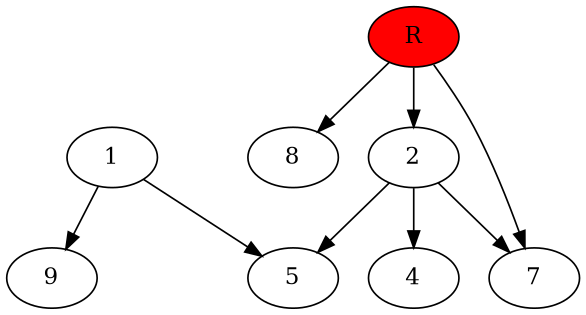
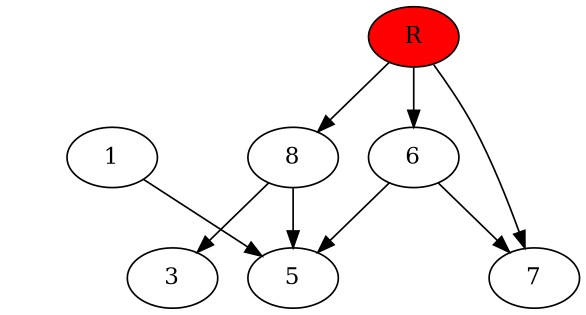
(414, 157) -> (414, 157)
none -> (293, 210)
(52, 278) -> none
none -> (173, 278)
(414, 278) -> none
